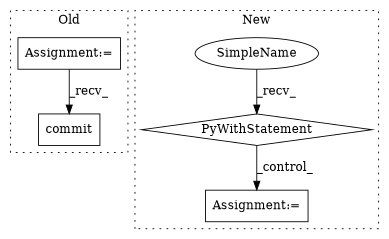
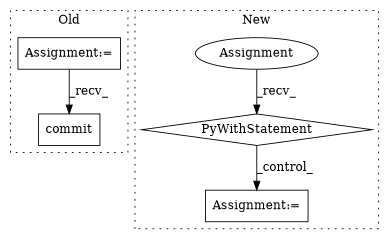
(257, 53) -> (257, 53)
